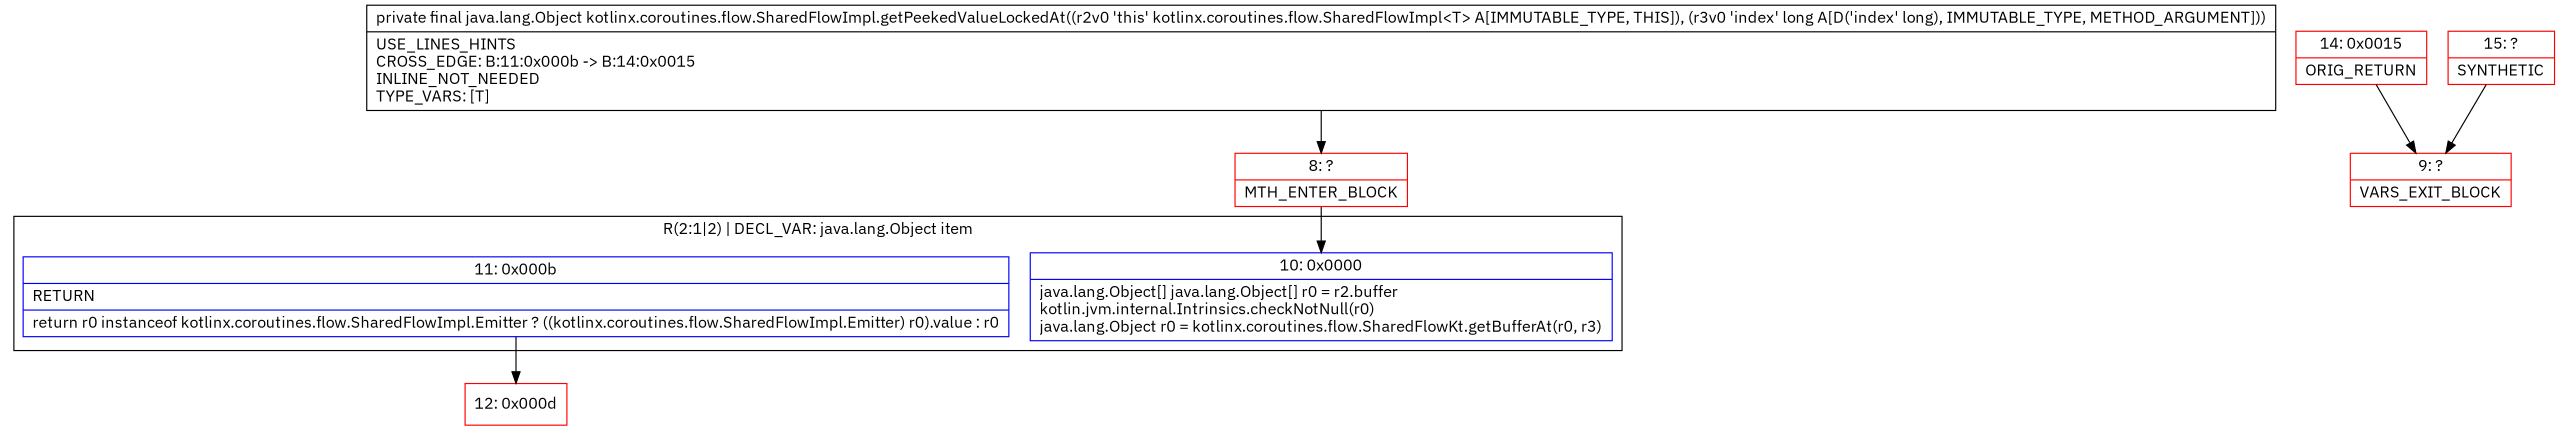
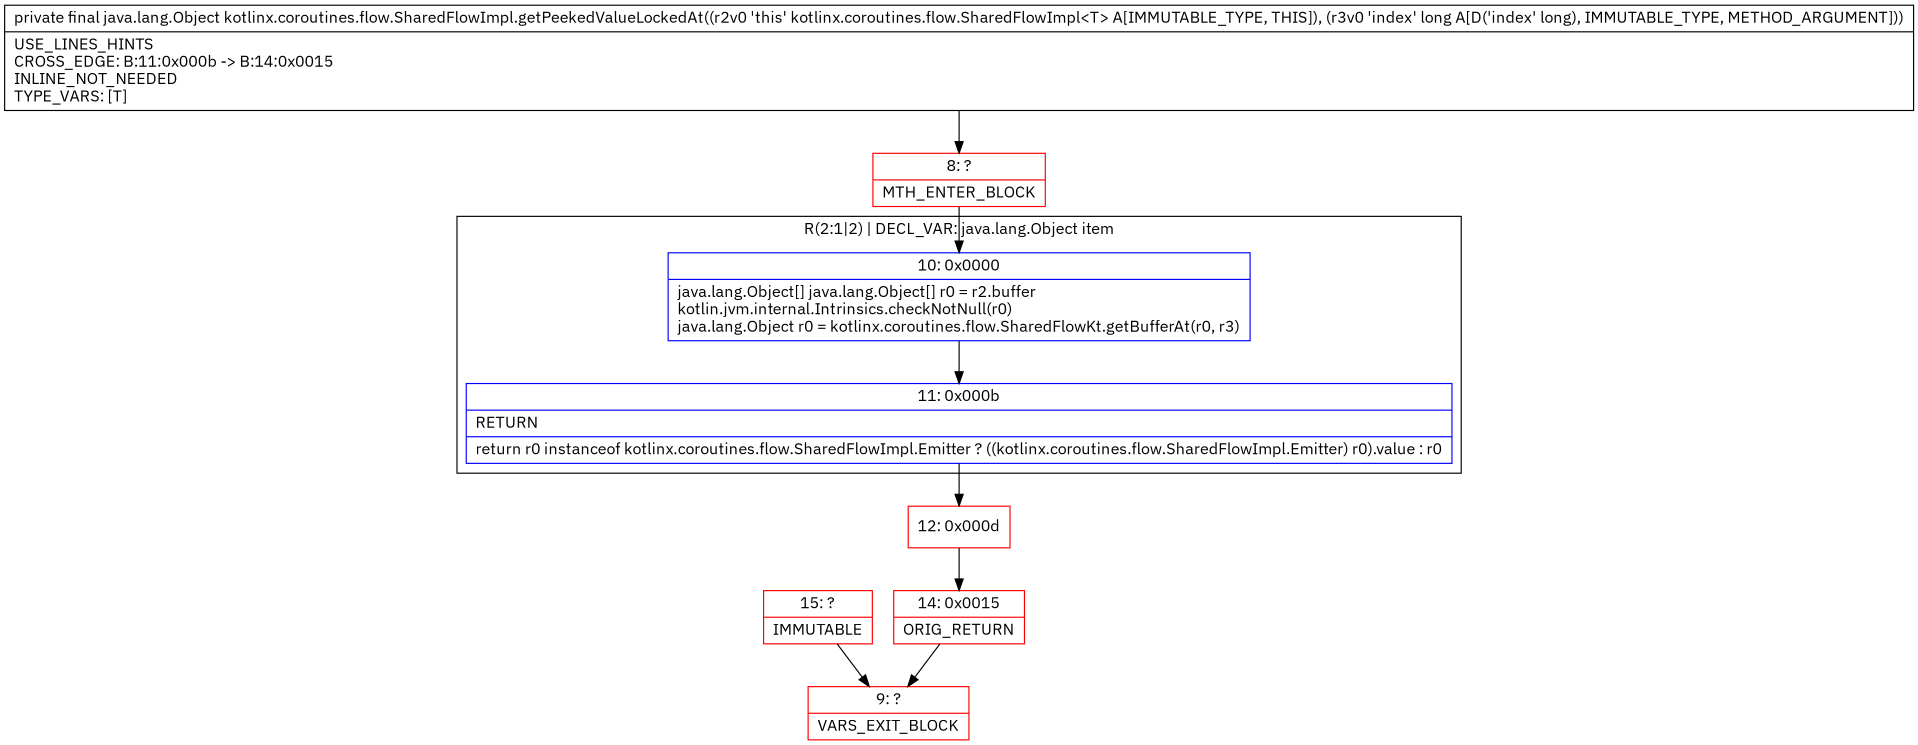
(2501, 71) -> (818, 630)
none -> (959, 356)
none -> (959, 564)
